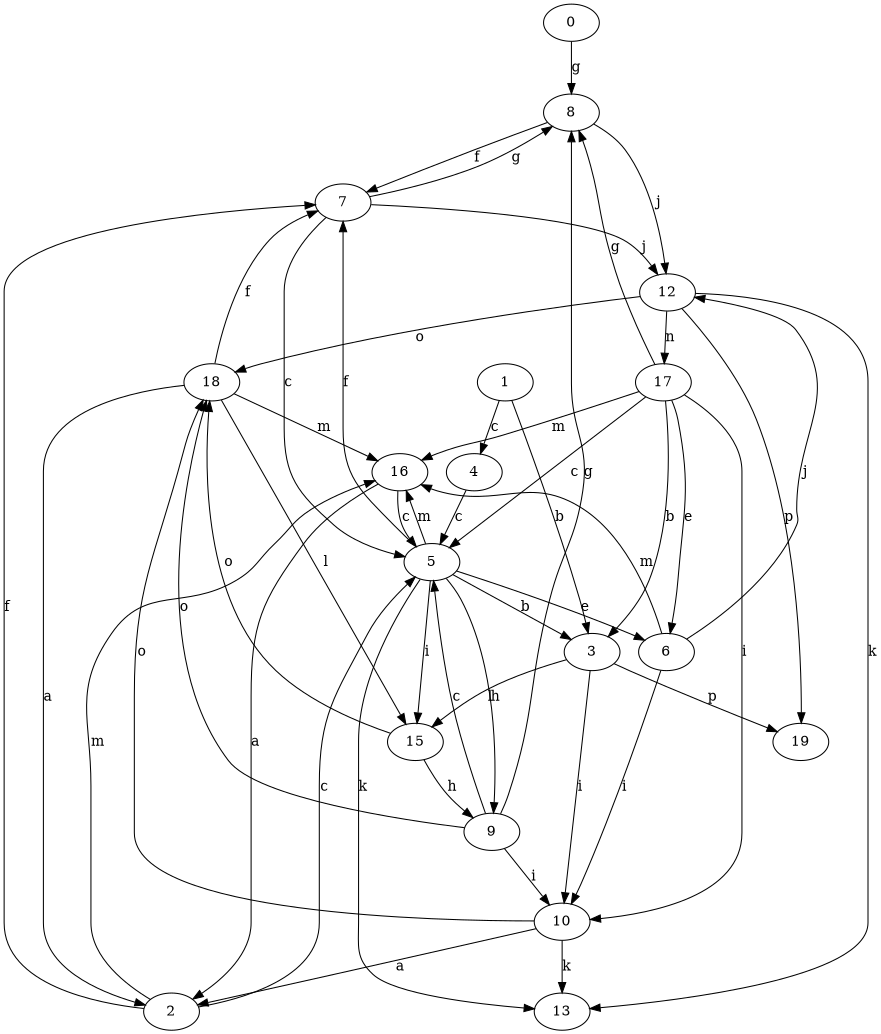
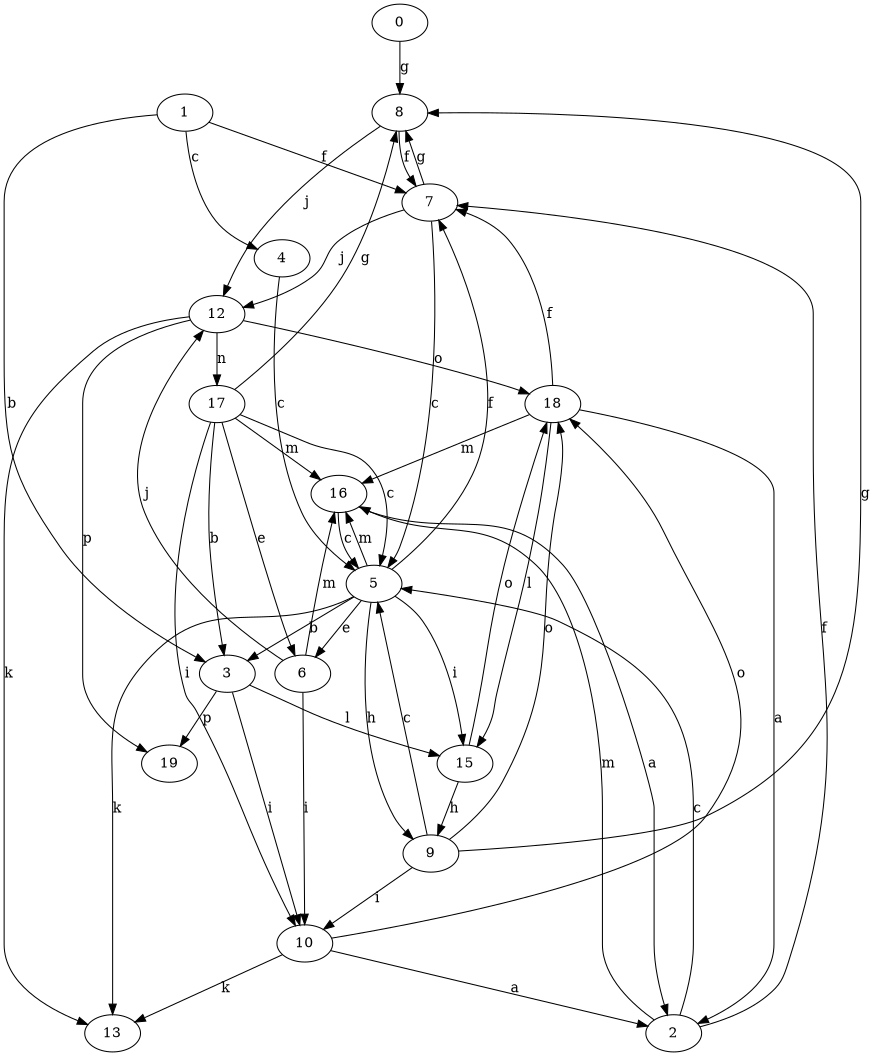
none -> (302, 156)
